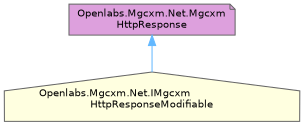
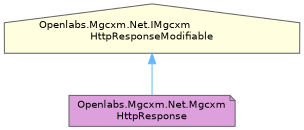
(152, 59) -> (152, 80)
